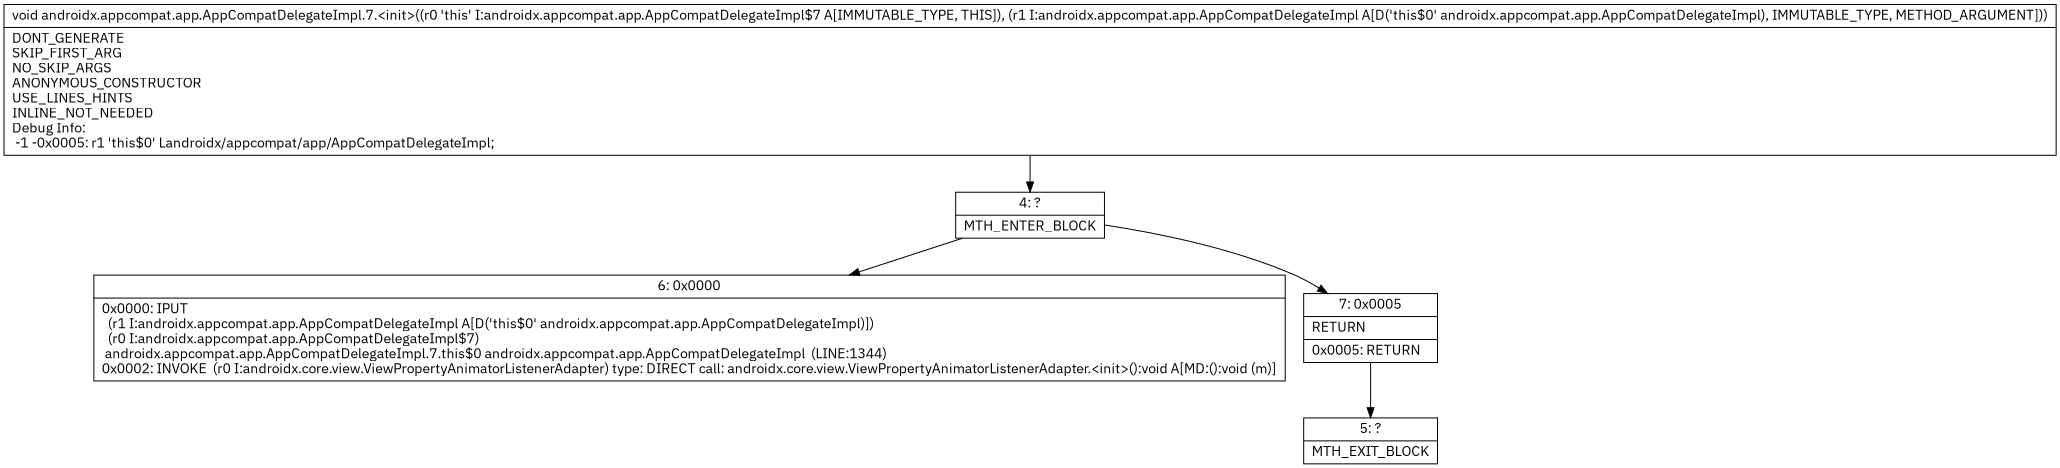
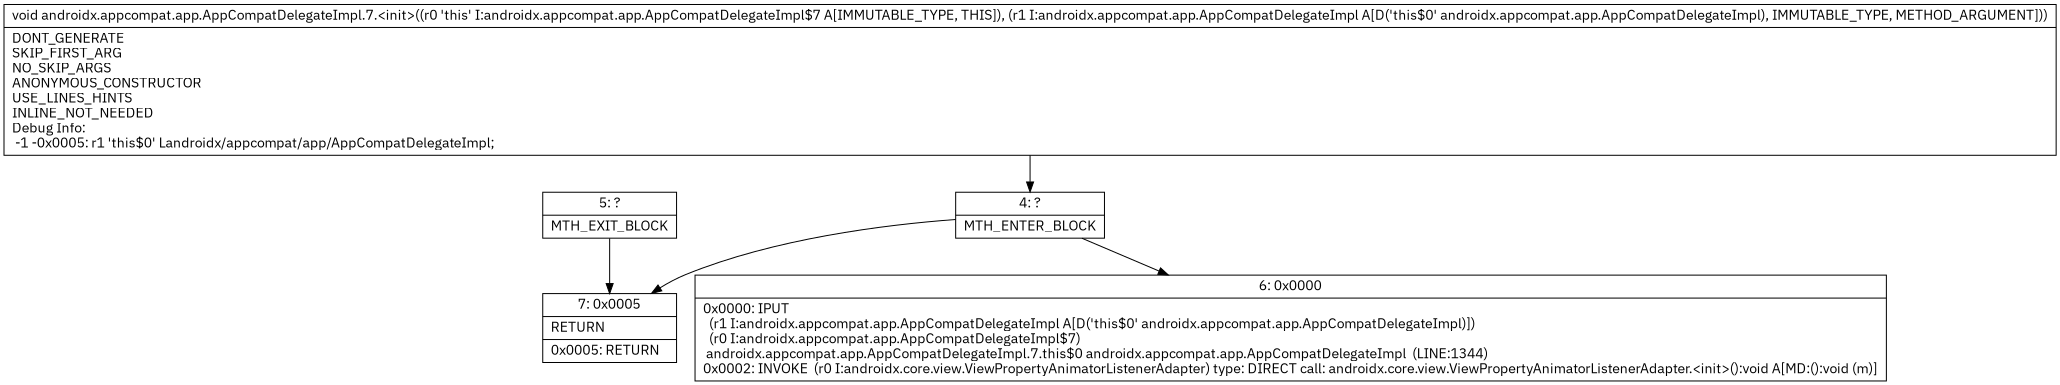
(1371, 385) -> (610, 261)
